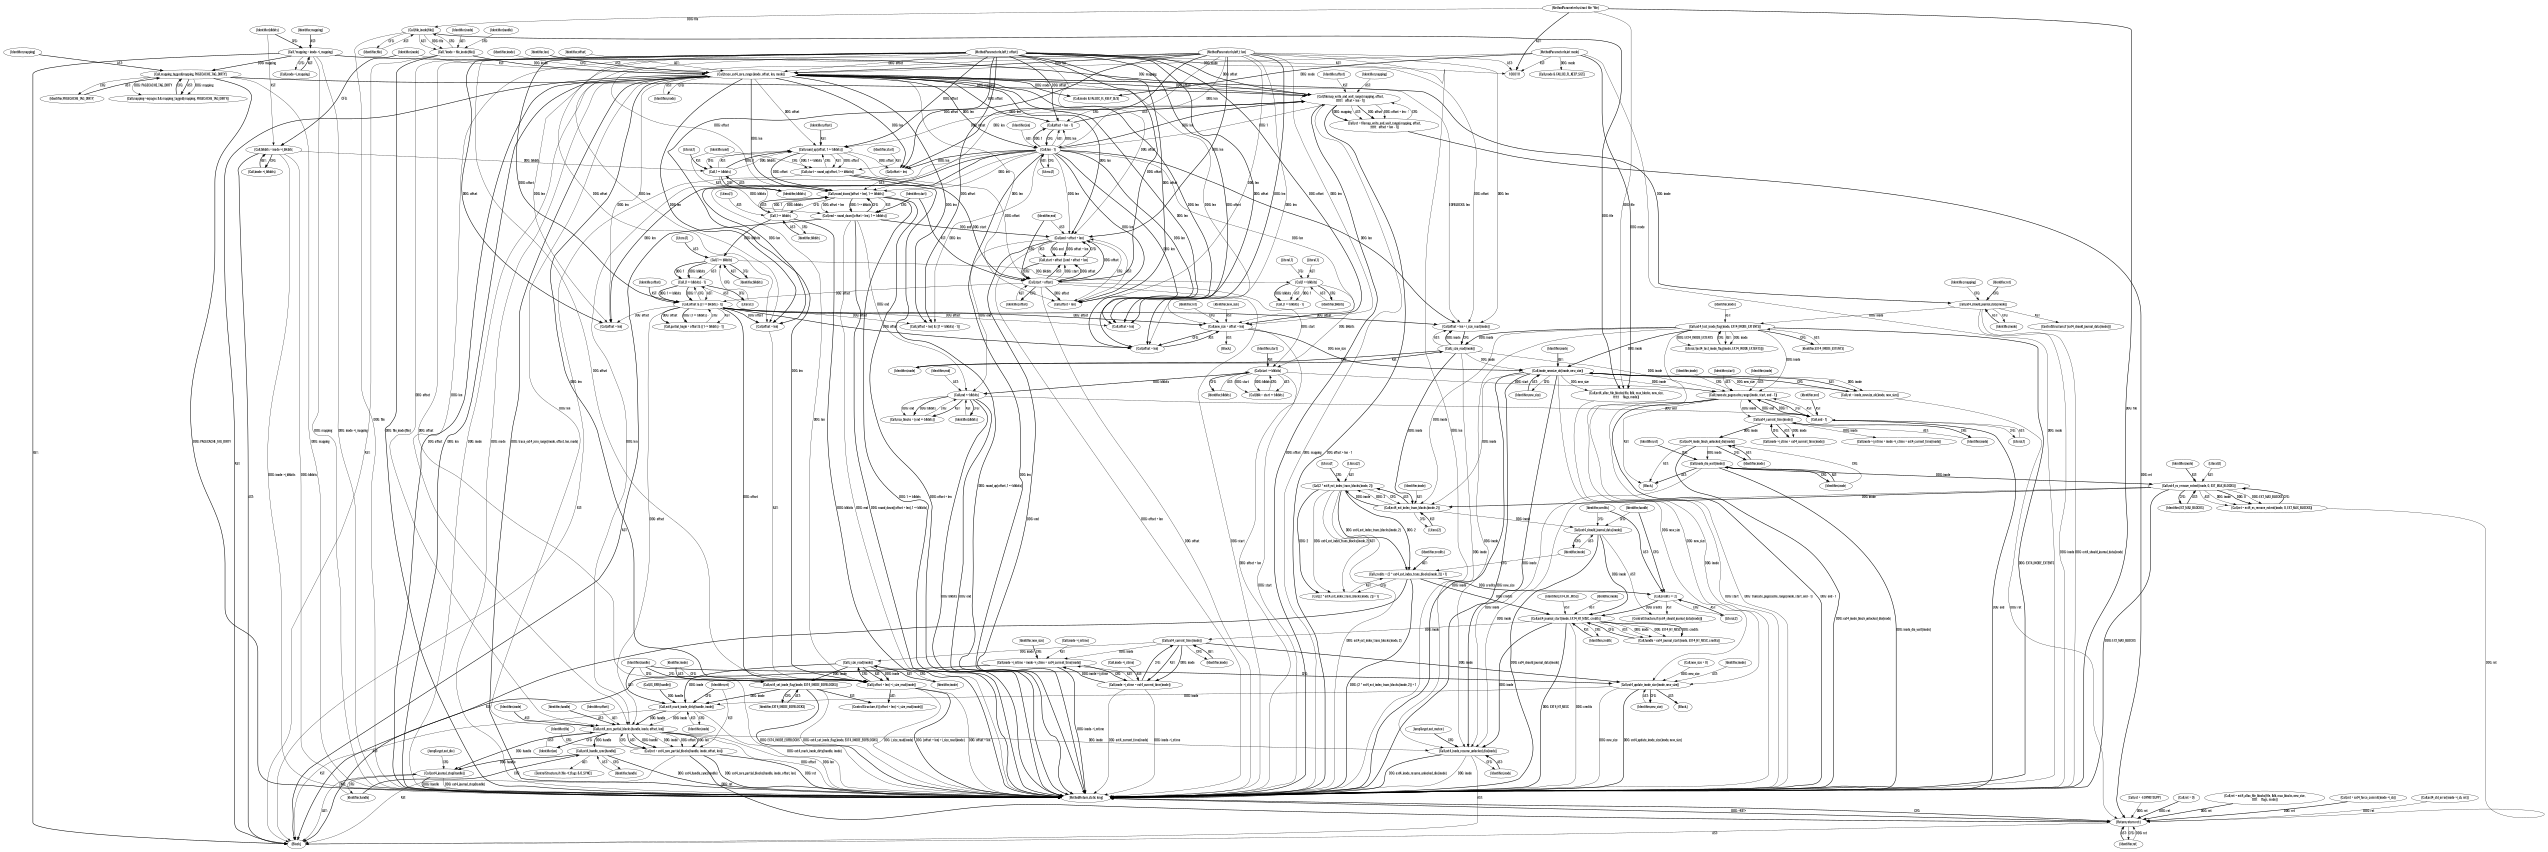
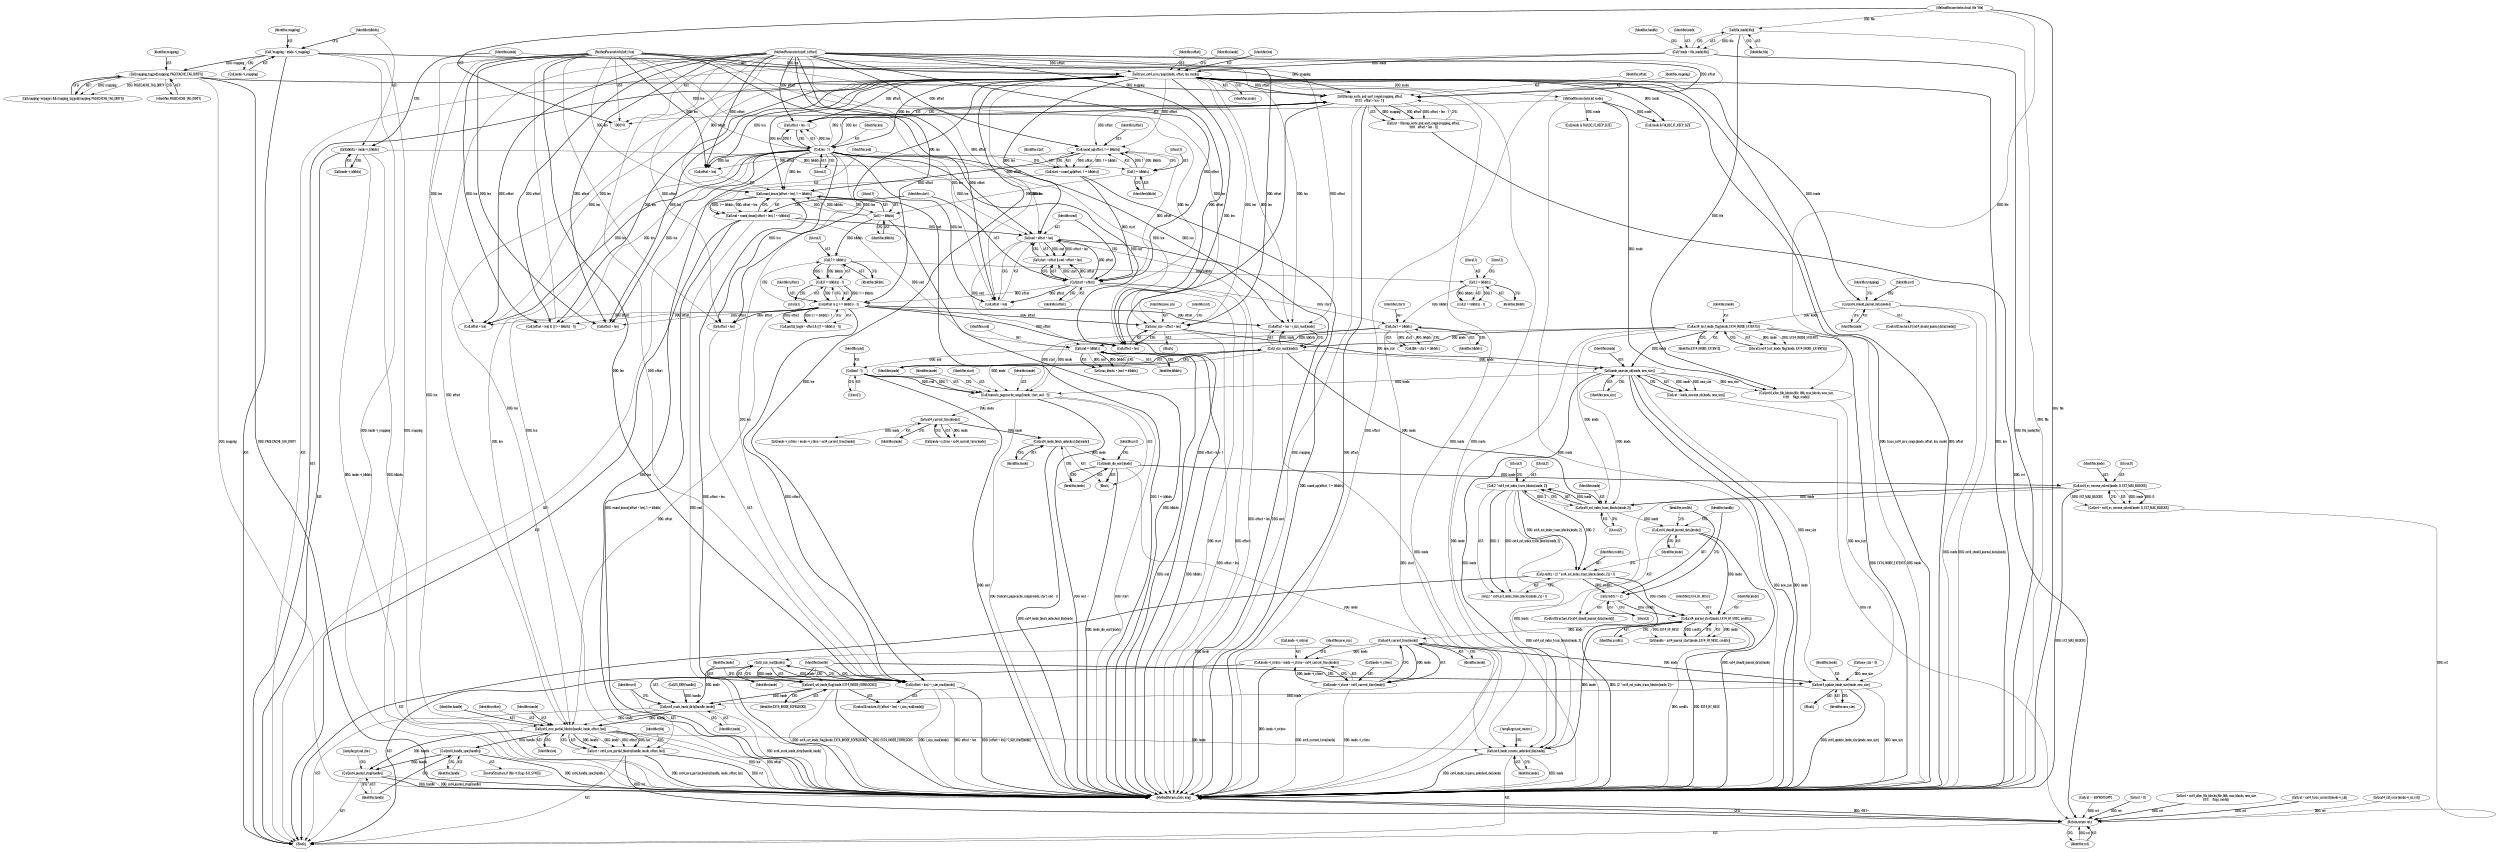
(1146, 64) -> (1377, 87)
none -> (463, 139)
(1460, 205) -> (1266, 205)
(1787, 406) -> none
(2185, 508) -> none
